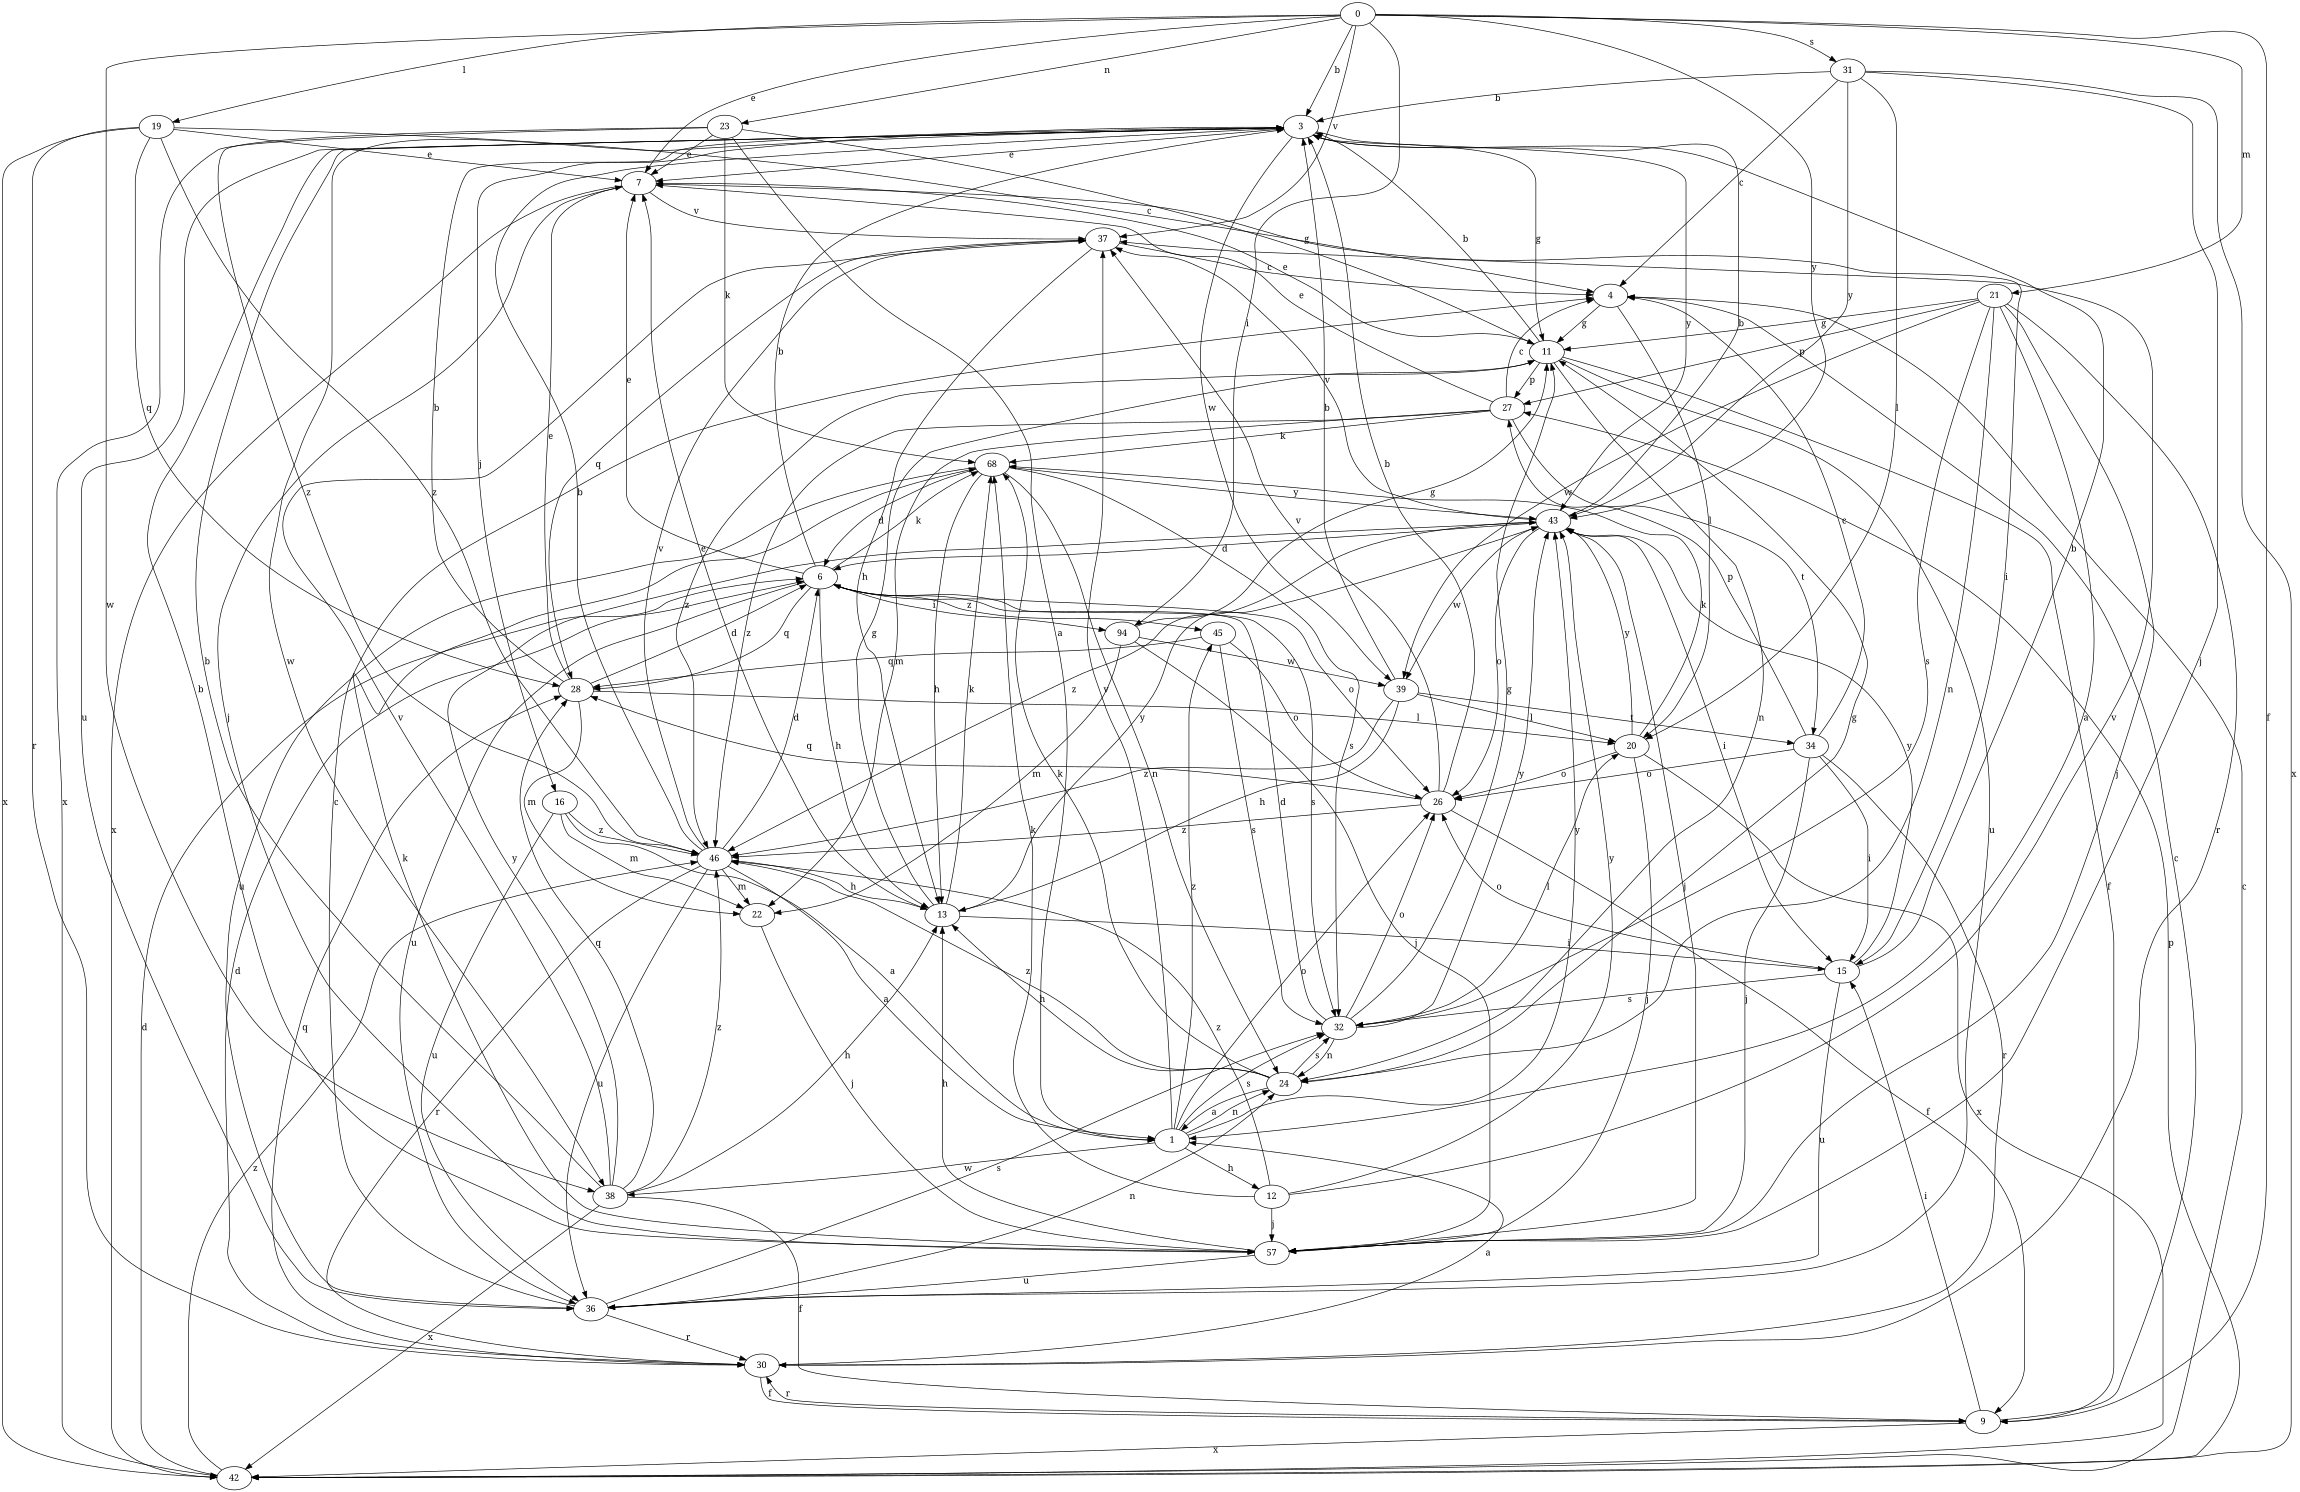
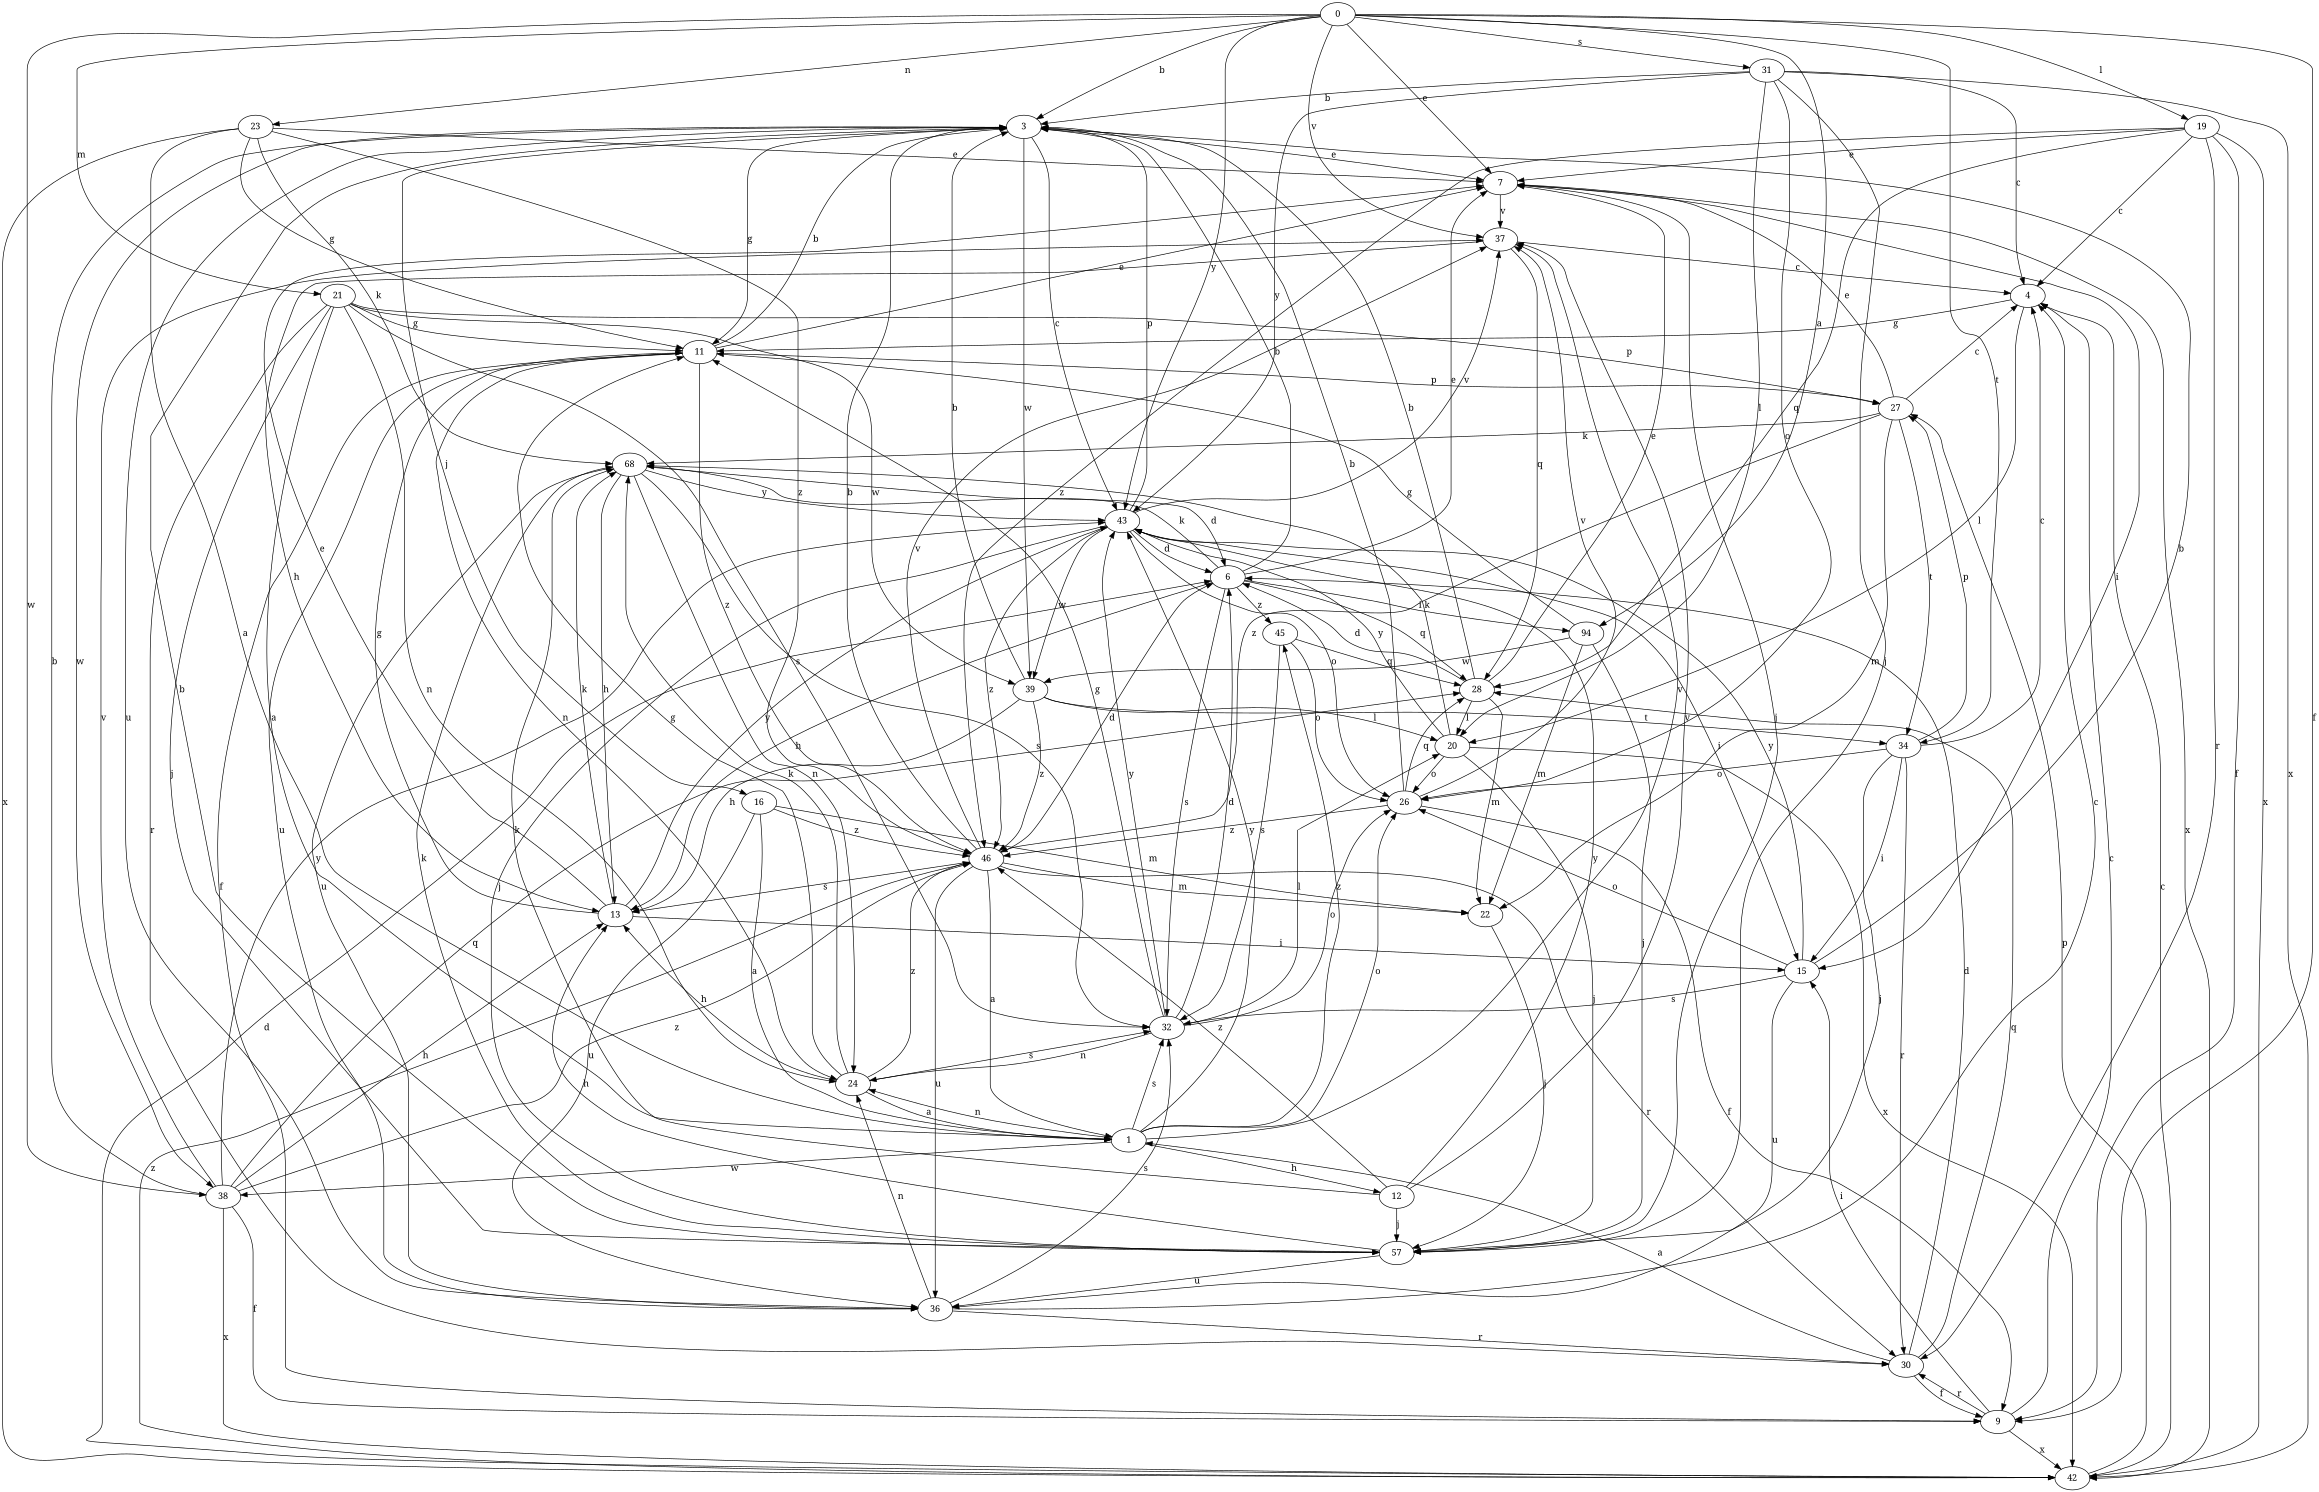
none -> (1950, 101)
(1248, 324) -> (1820, 324)
(1689, 324) -> (1057, 324)
(1741, 324) -> (1150, 324)
(1168, 607) -> (1831, 562)
none -> (2234, 824)
(433, 874) -> none
(854, 887) -> (826, 887)
